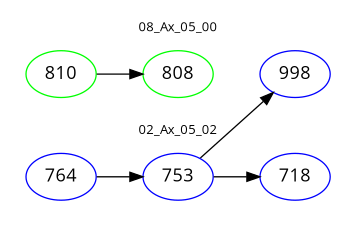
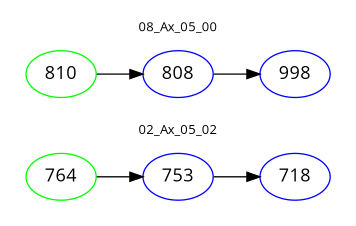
(178, 74) -> (178, 74)
(232, 130) -> (230, 74)
(61, 177) -> (61, 177)
